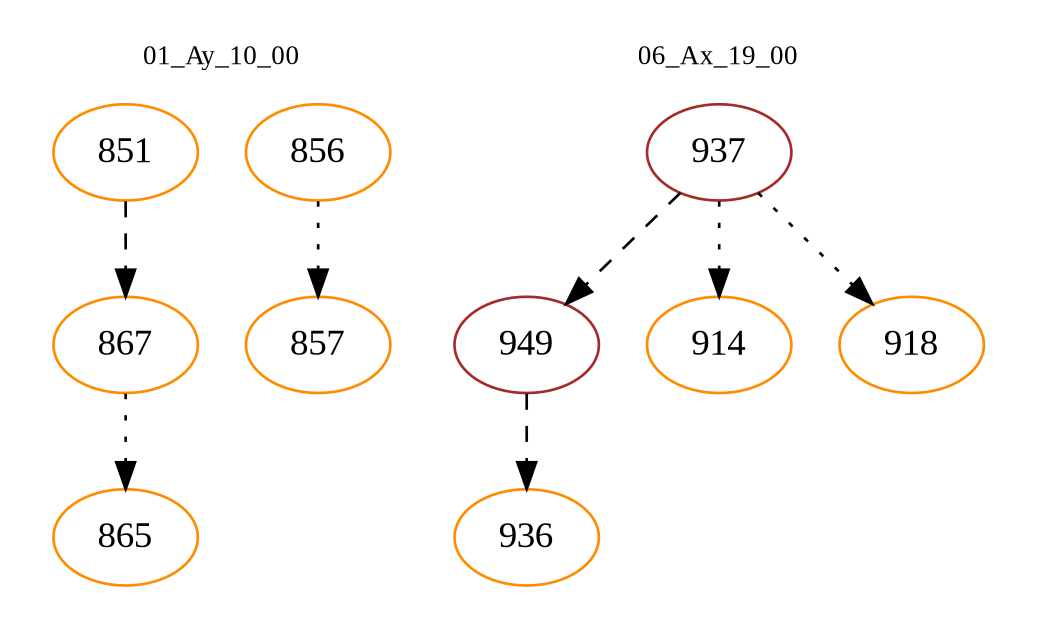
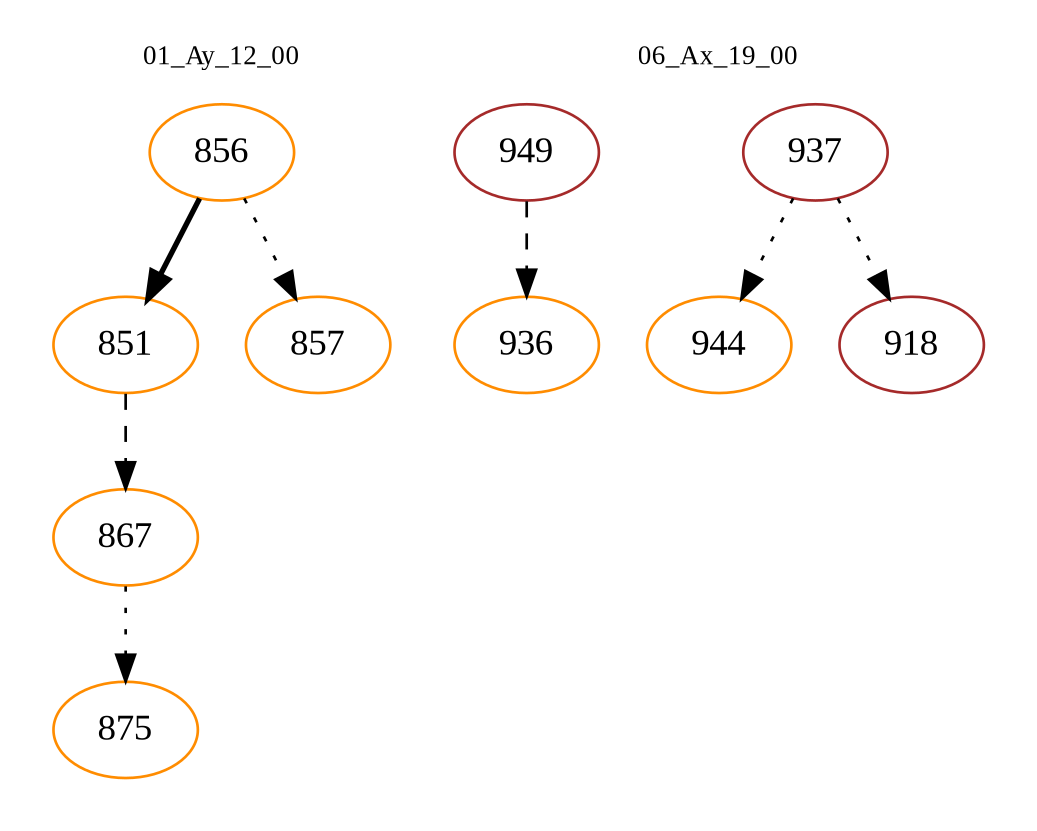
(222, 57) -> (222, 57)
none -> (180, 237)
(633, 239) -> none
(719, 345) -> (719, 345)
(912, 345) -> (912, 345)
(126, 537) -> (126, 730)
